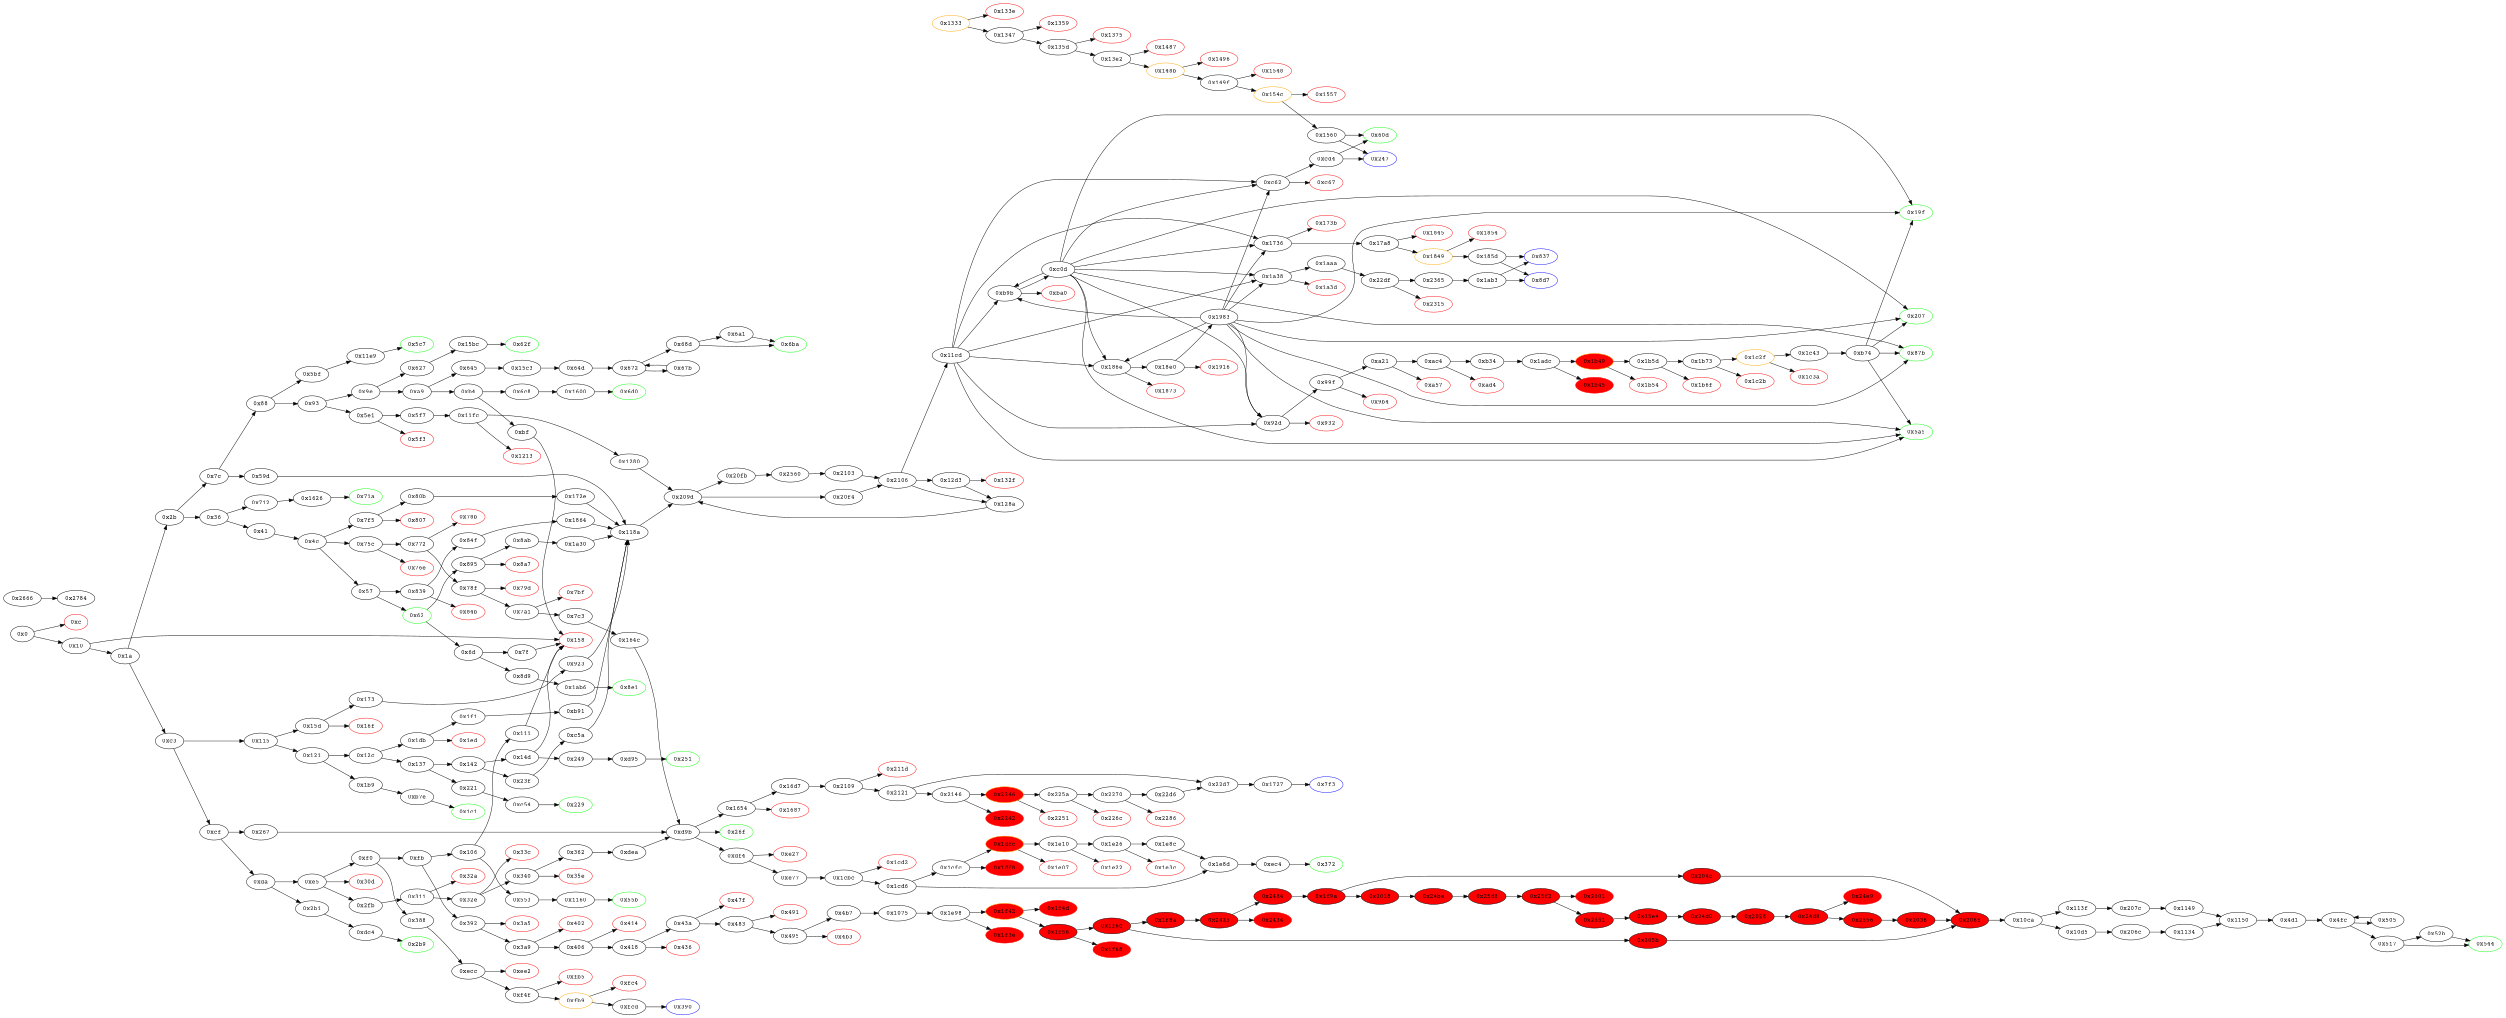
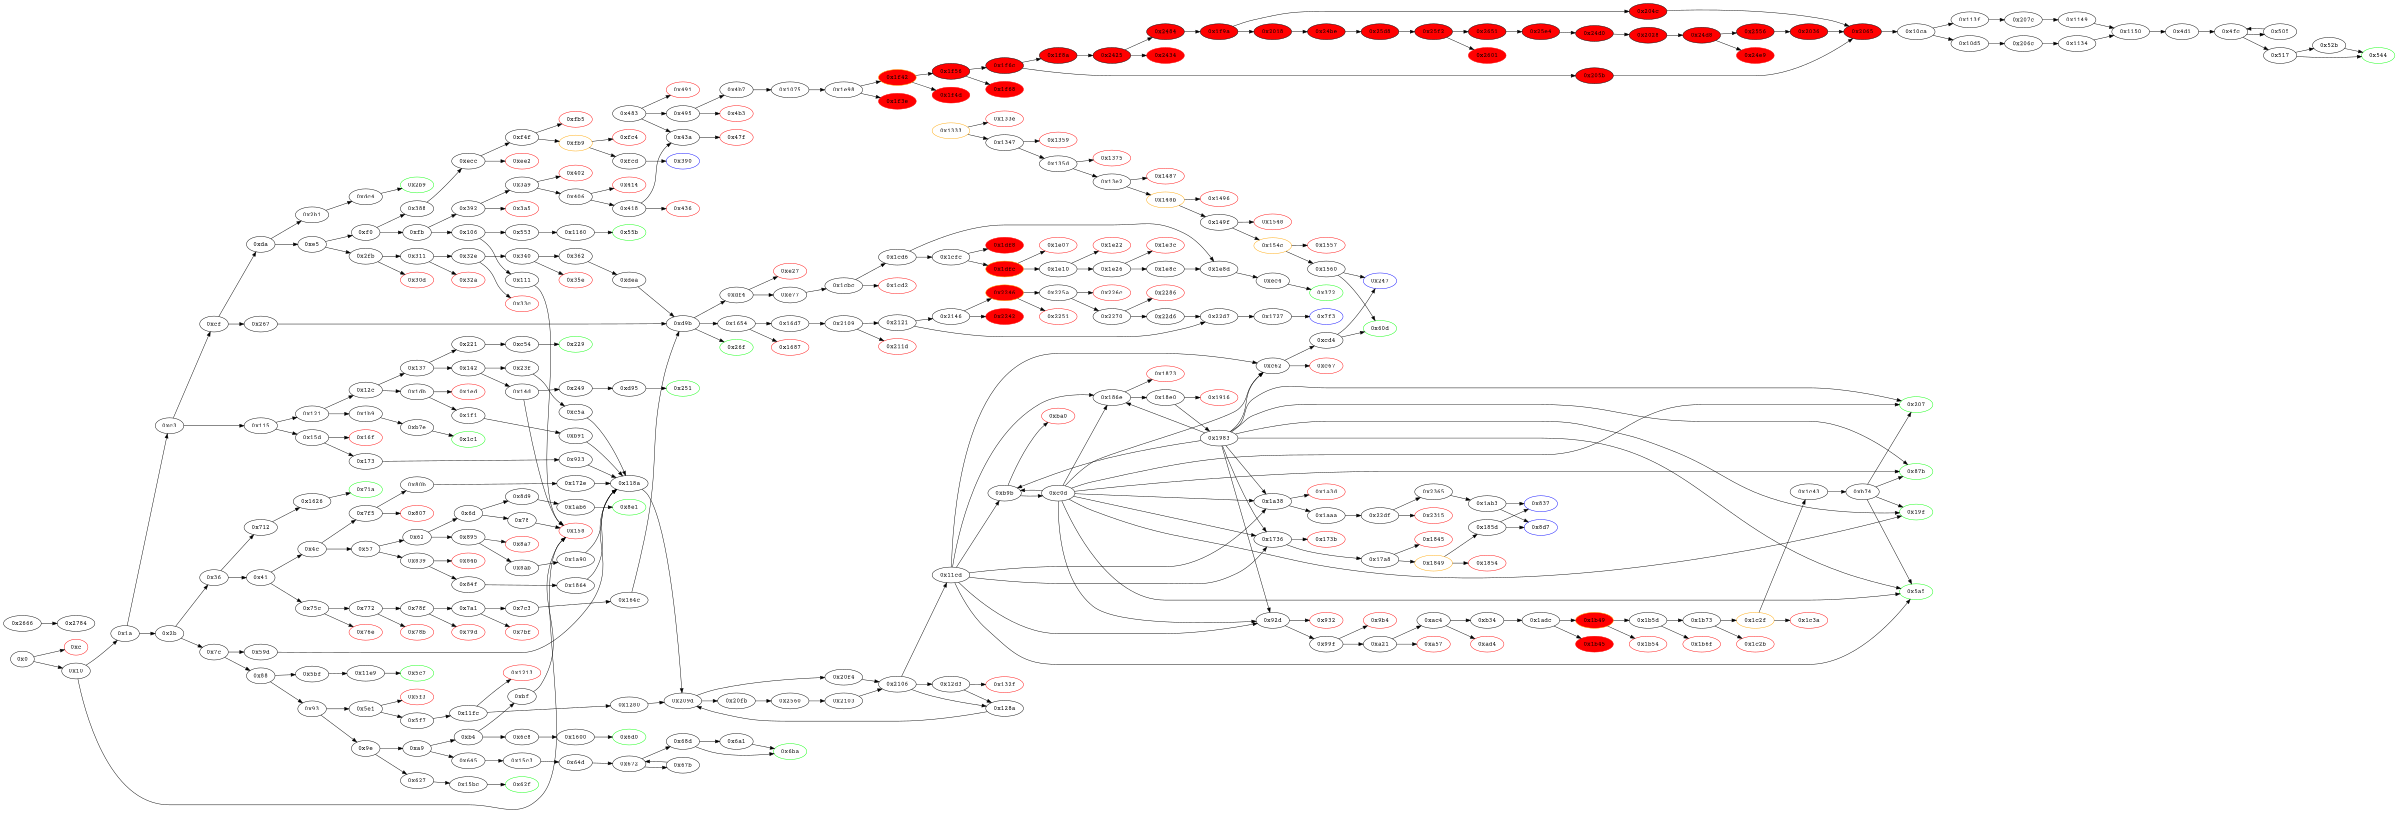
(335, 543) -> (284, 592)
(576, 544) -> (576, 560)
(417, 616) -> (417, 537)
(335, 882) -> (389, 267)
(707, 924) -> (654, 125)
